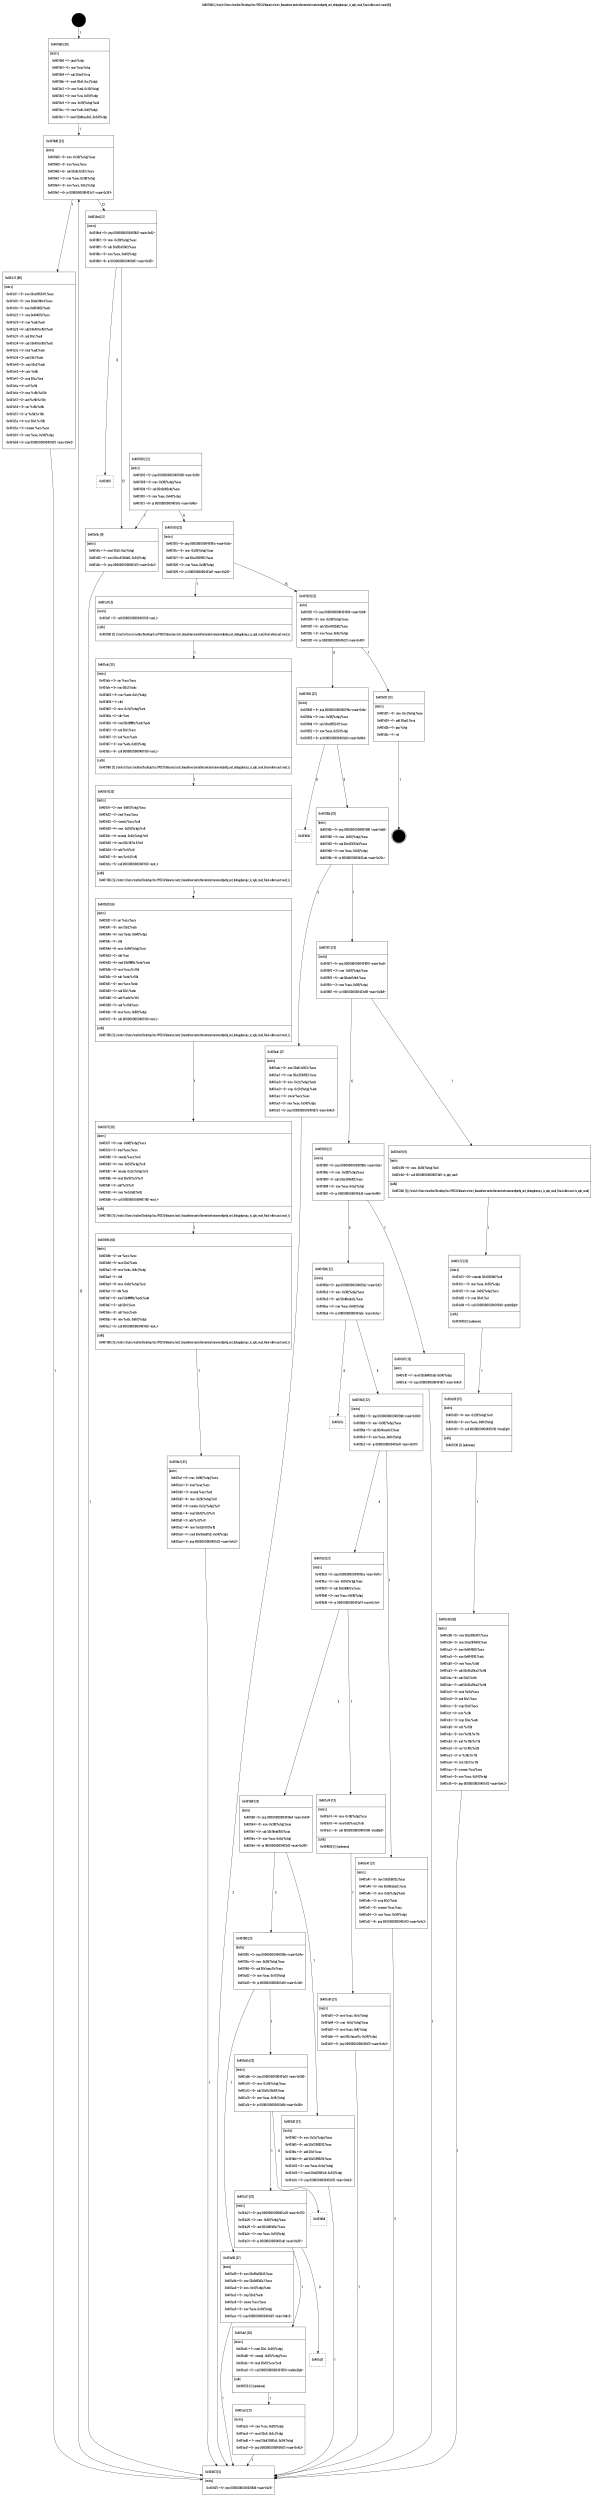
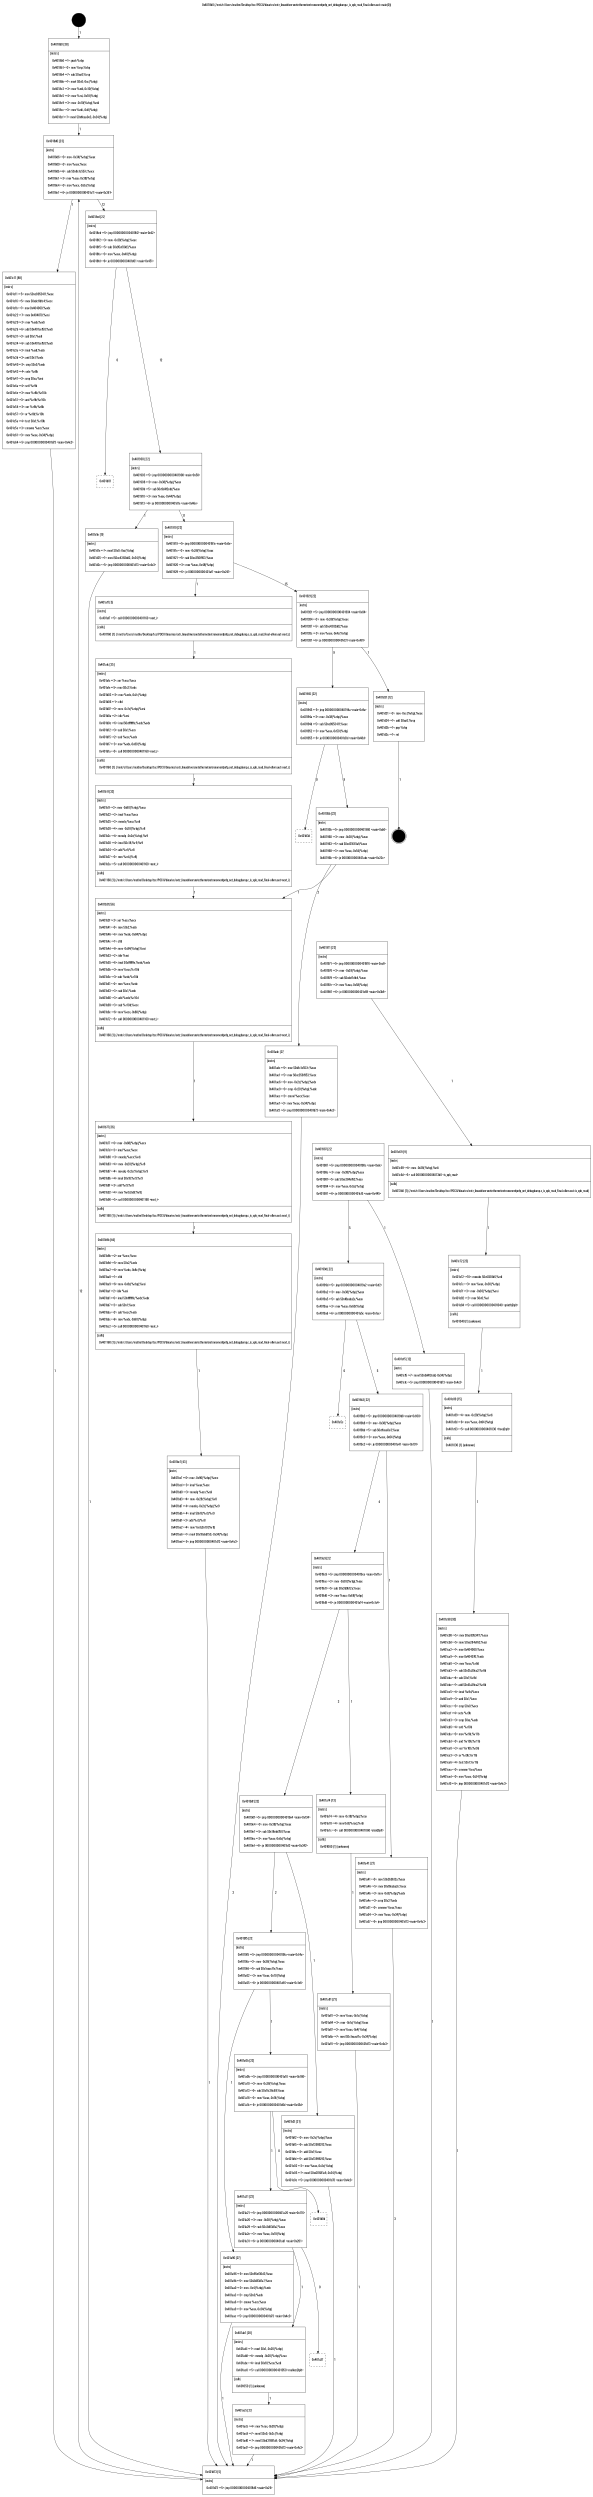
(121, 397) -> (143, 359)
(352, 902) -> (314, 887)
(350, 1070) -> none
